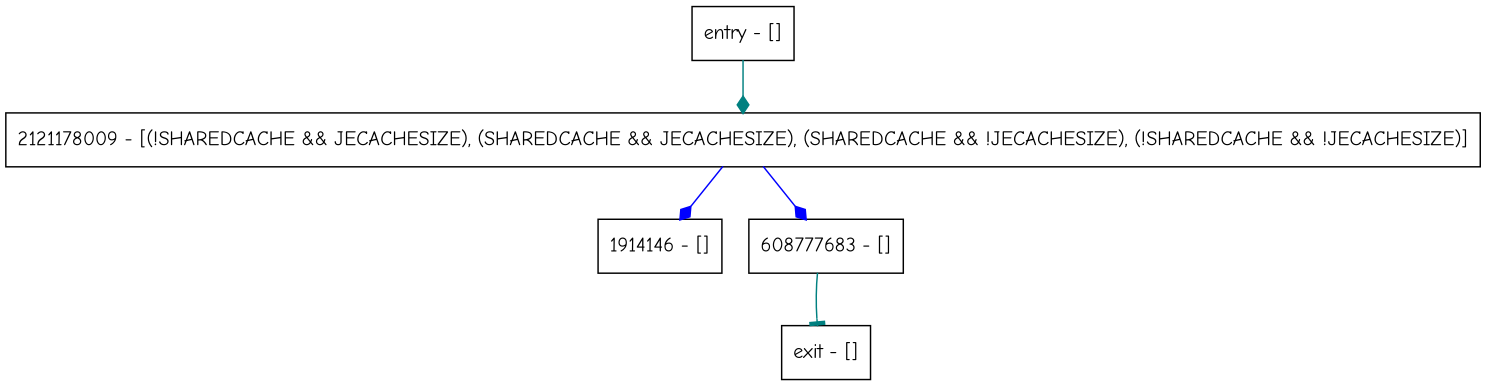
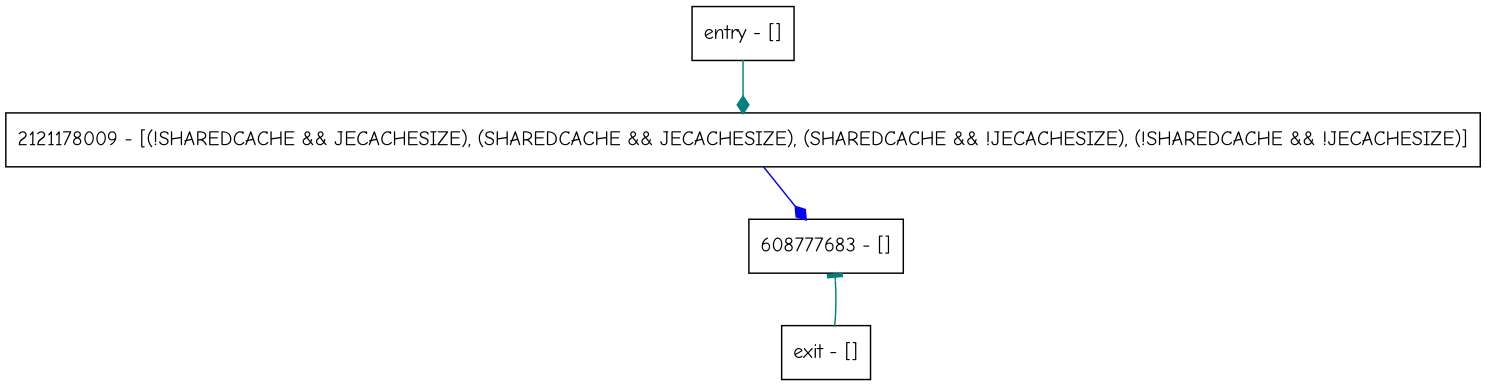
(660, 246) -> none
(816, 296) -> (836, 303)
